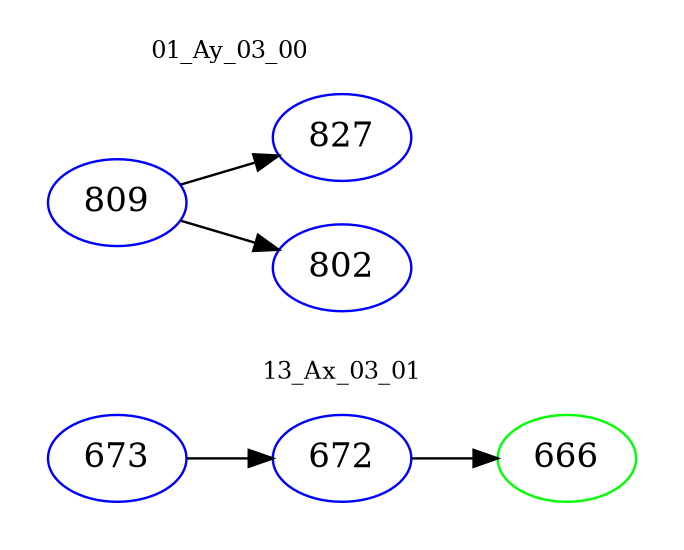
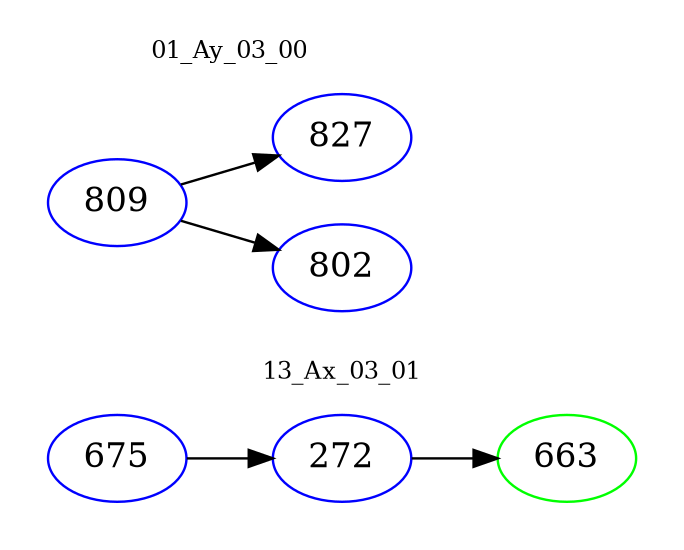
(117, 458) -> (117, 458)
(342, 458) -> (342, 458)
(567, 458) -> (567, 458)
